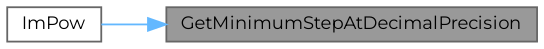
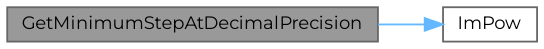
(125, 24) -> (401, 24)
